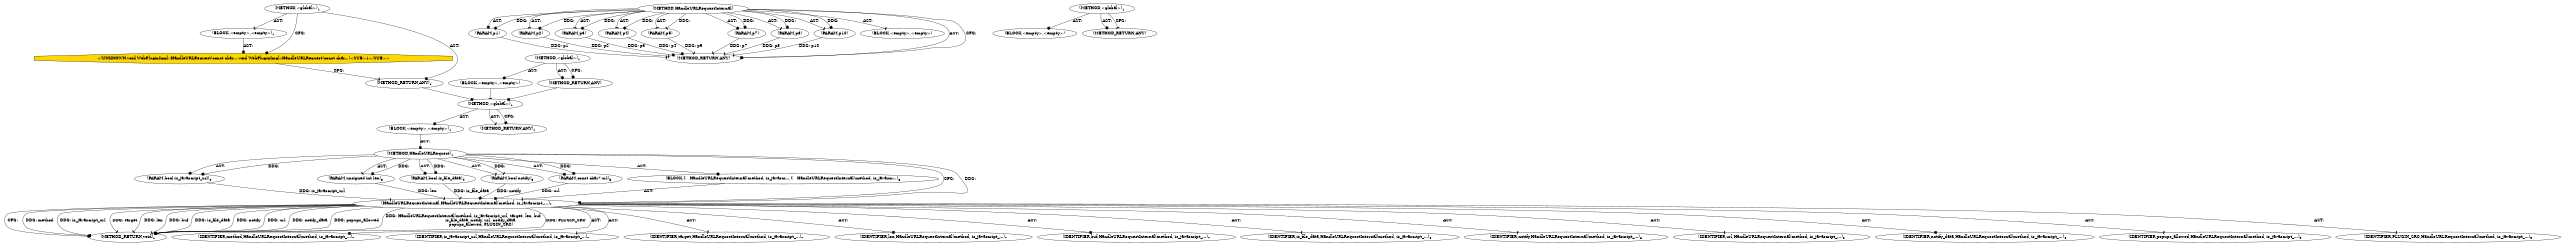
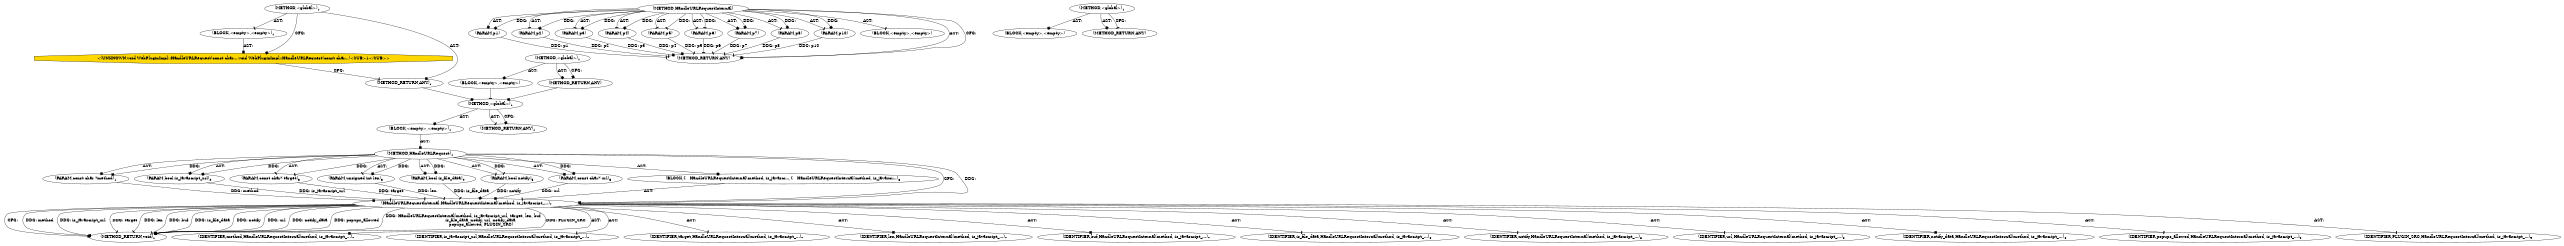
none -> (704, 33)
none -> (86, 179)
none -> (271, 179)
